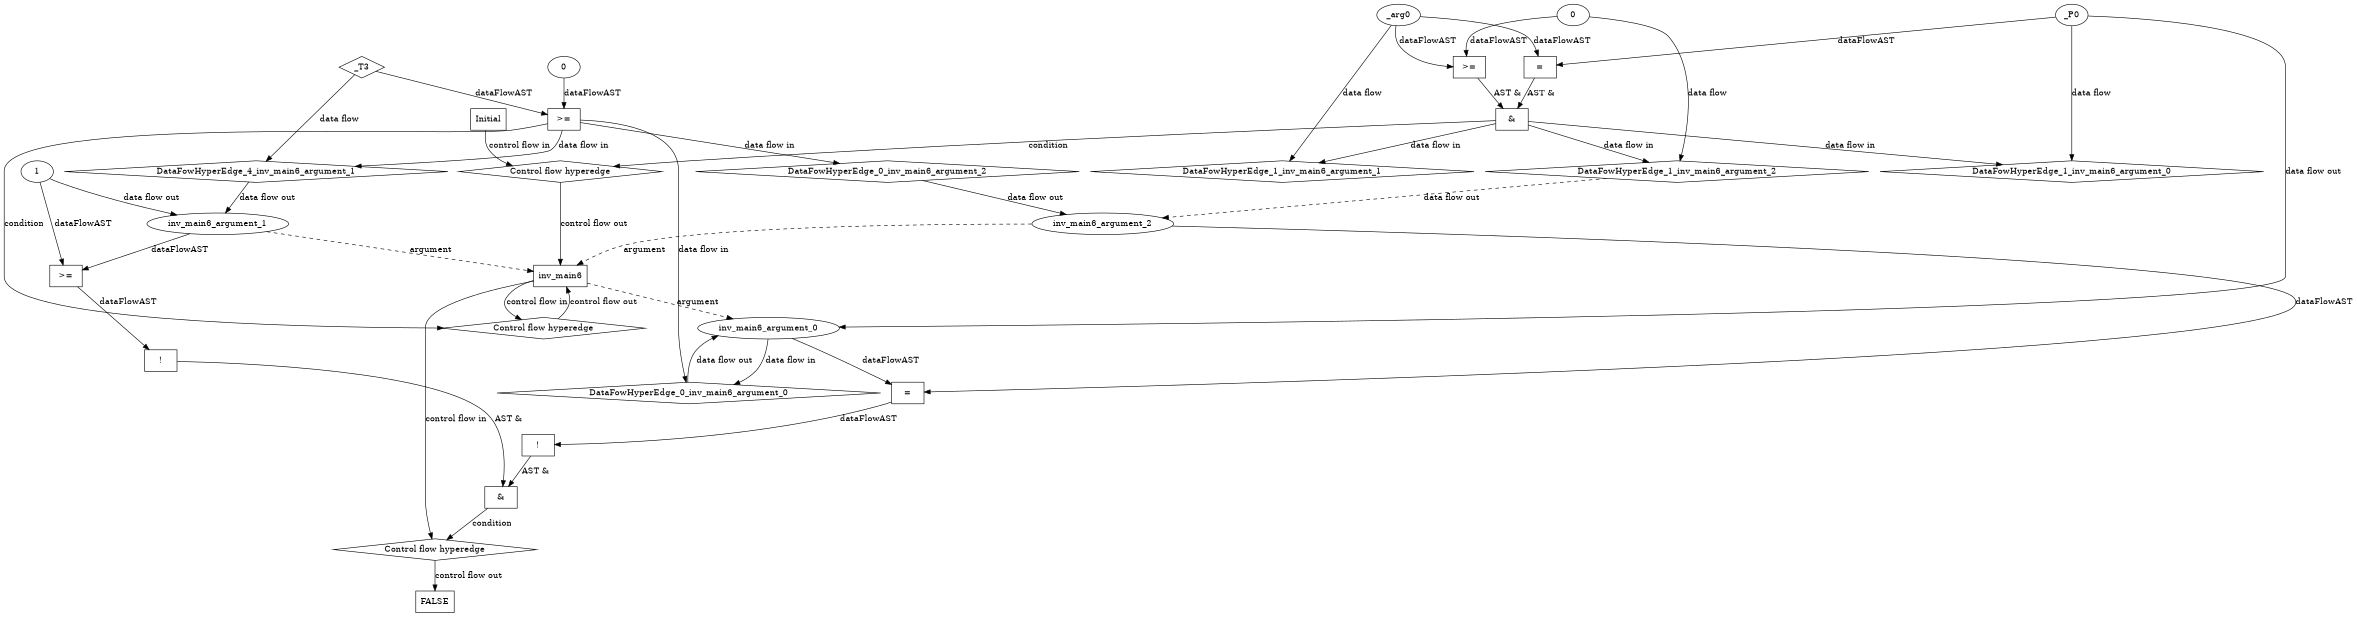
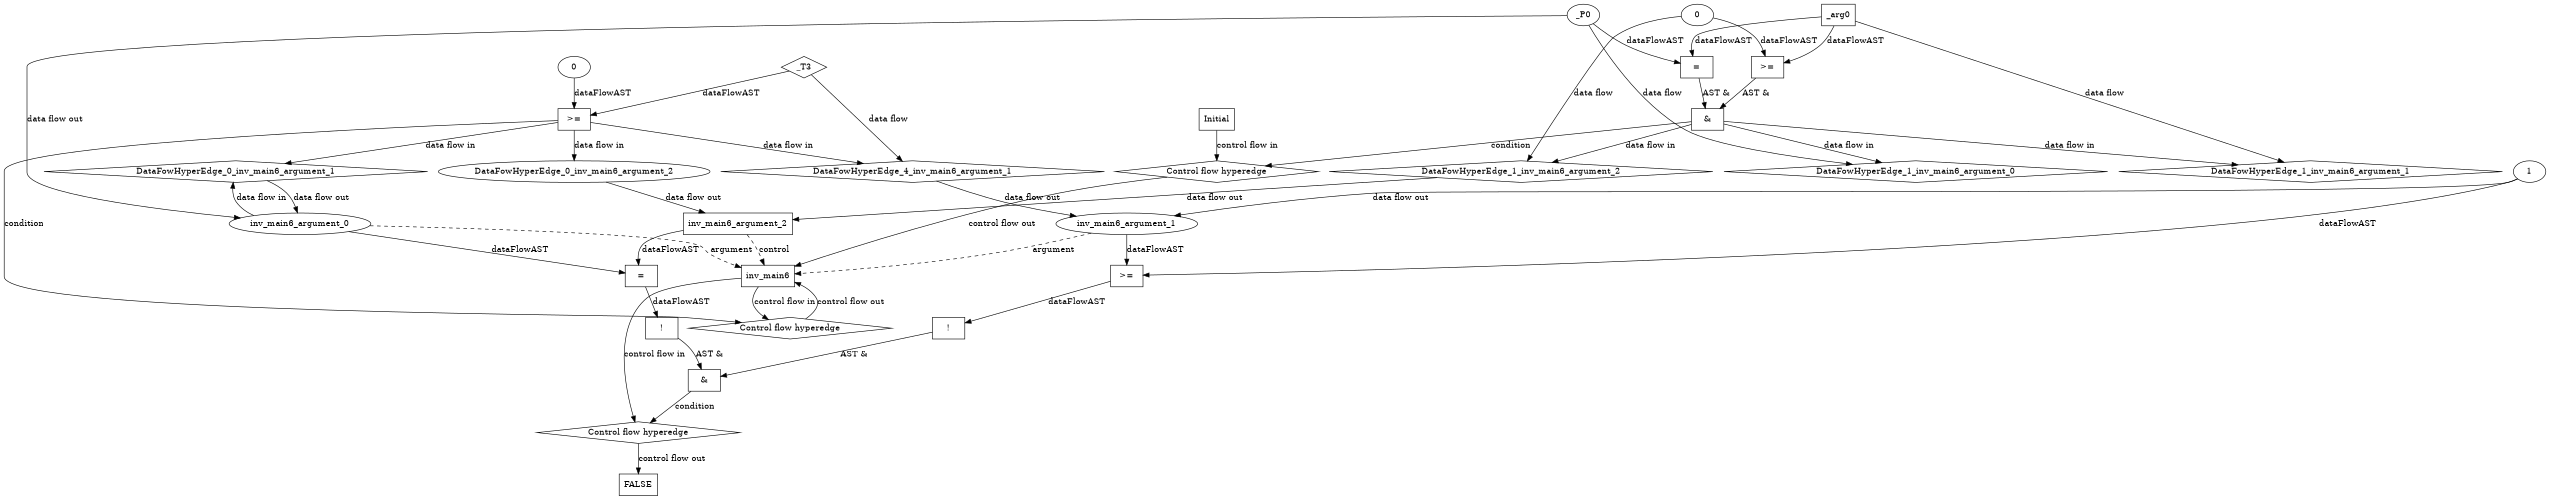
(1399, 15) -> (1838, 15)
(887, 172) -> (574, 172)
(1388, 198) -> (1118, 198)
(1103, 224) -> (738, 224)
(644, 250) -> (774, 250)
(657, 300) -> (556, 232)
(689, 393) -> (236, 172)
